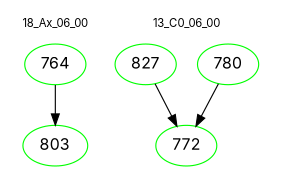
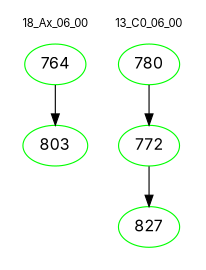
(163, 100) -> (149, 181)
